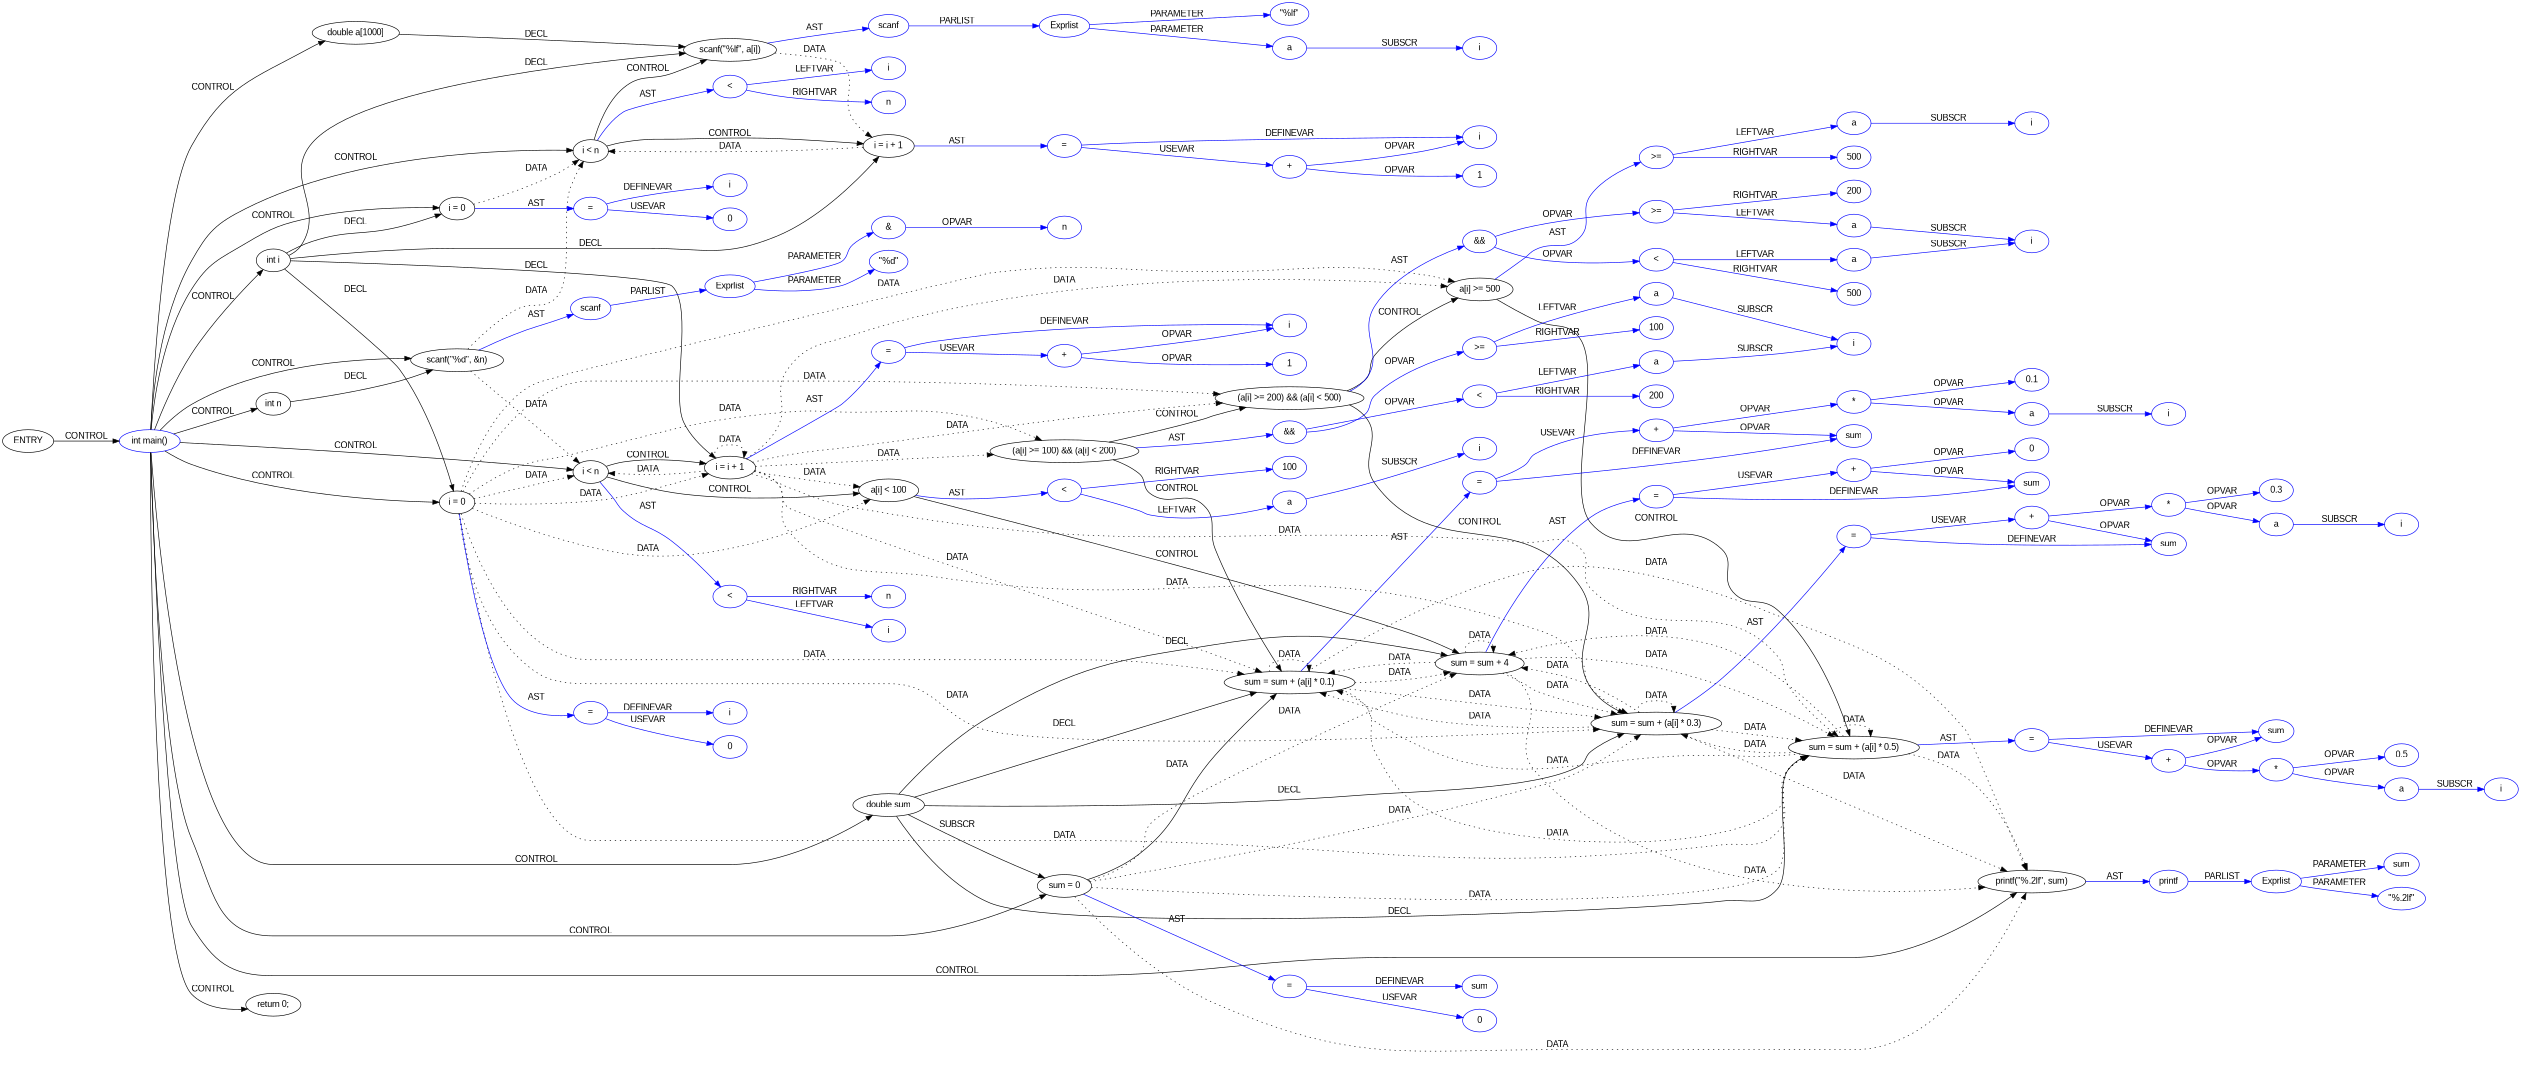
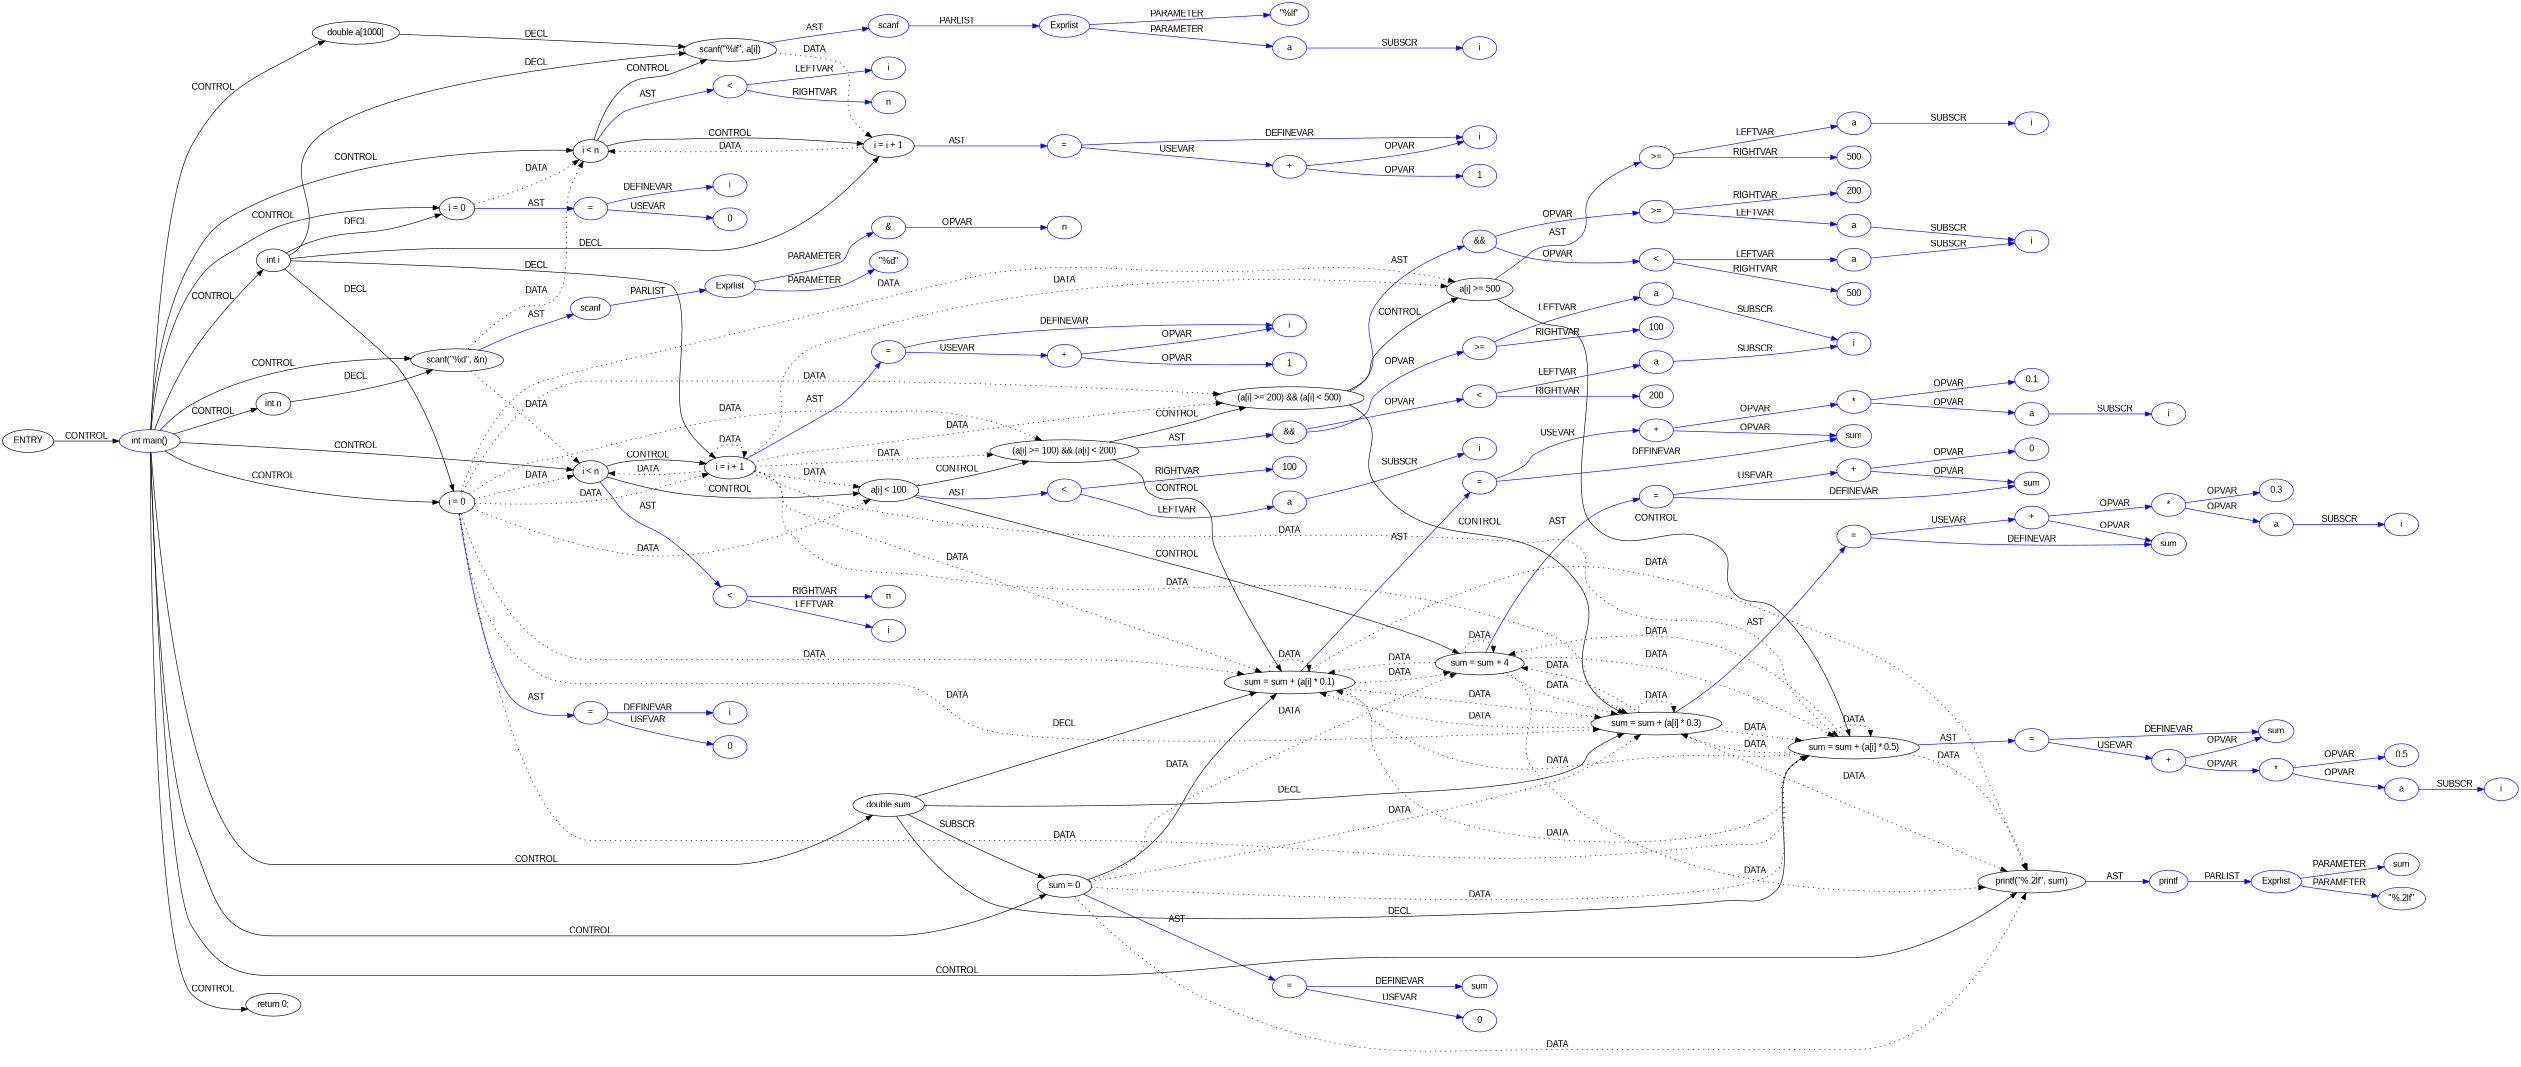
none -> (970, 476)
(1151, 655) -> none
